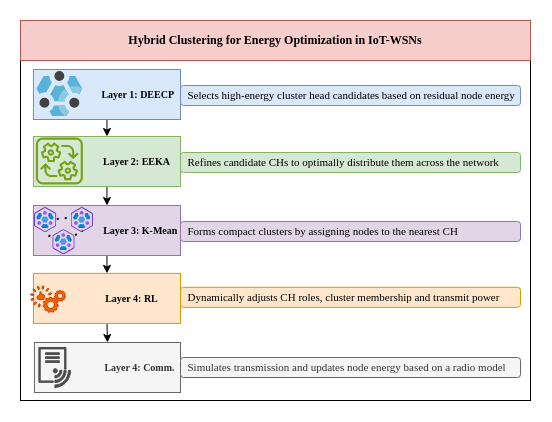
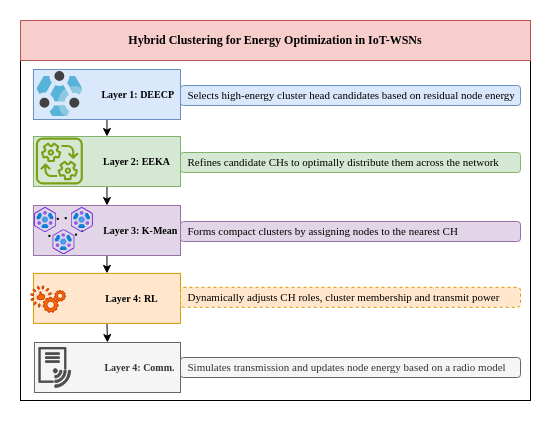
(351, 297) -> (351, 297)
